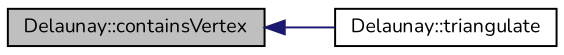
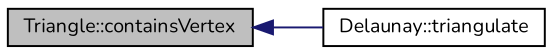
(136, 27) -> (130, 27)
